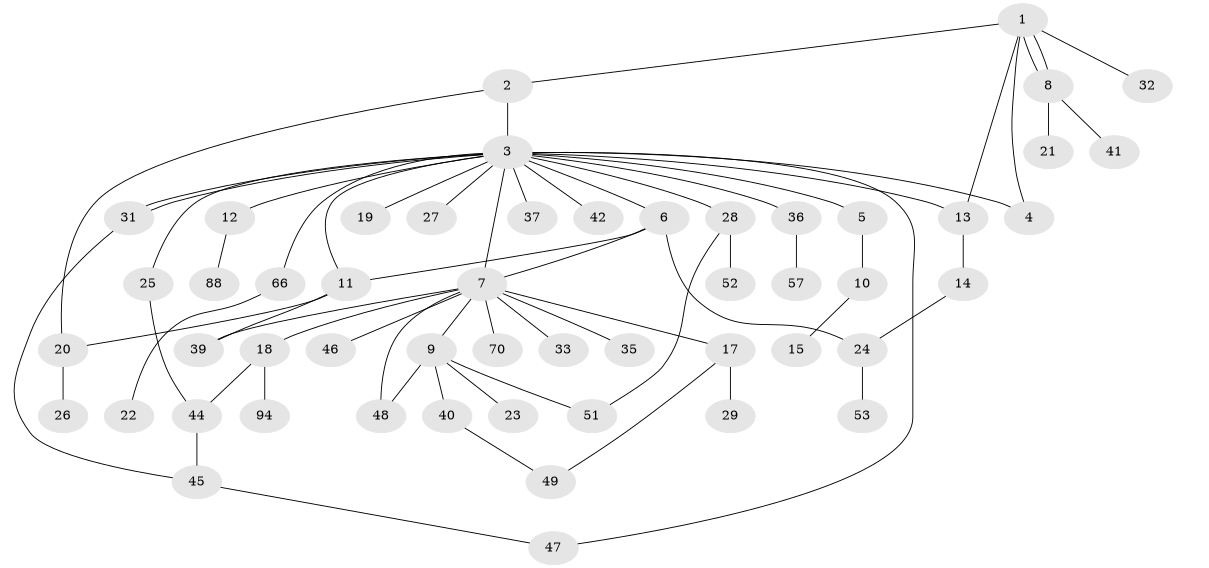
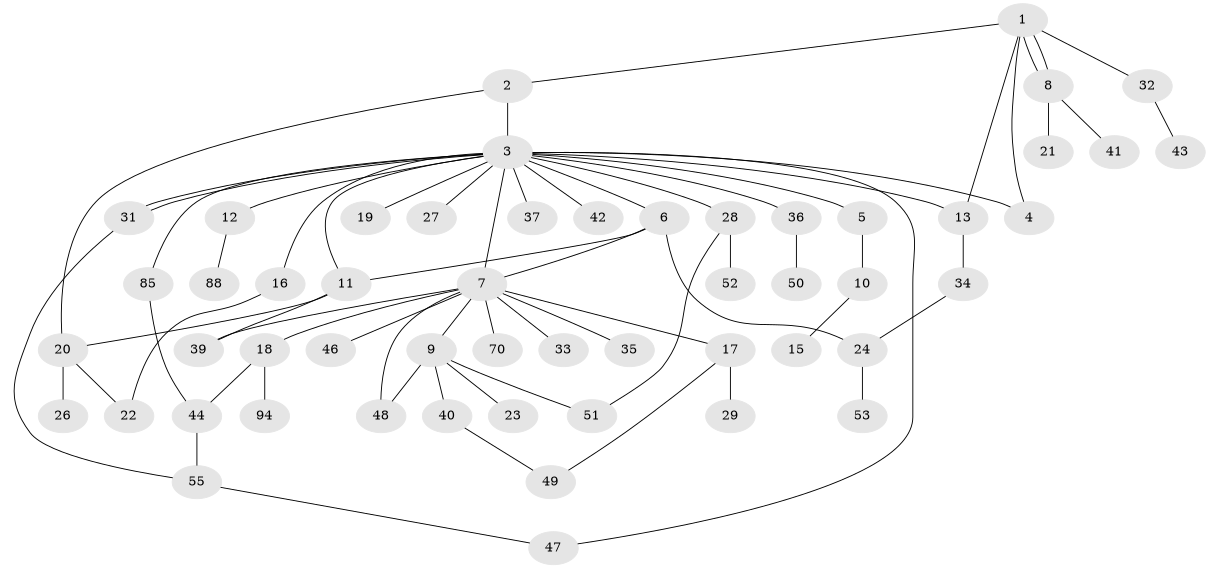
none -> (1180, 152)
(148, 284) -> (148, 284)
(280, 284) -> (280, 284)
(796, 284) -> (796, 284)
(963, 284) -> (963, 284)
none -> (96, 383)
(197, 482) -> (197, 482)
